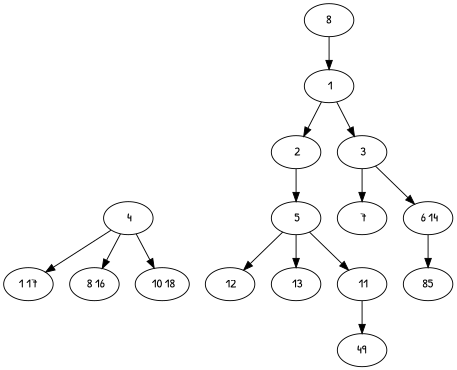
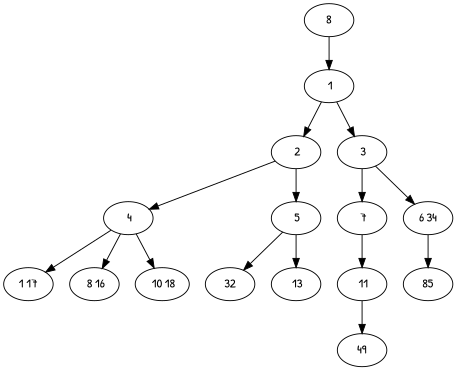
none -> (217, 183)
(428, 218) -> (428, 218)
(326, 248) -> (362, 247)
(230, 284) -> (230, 284)
